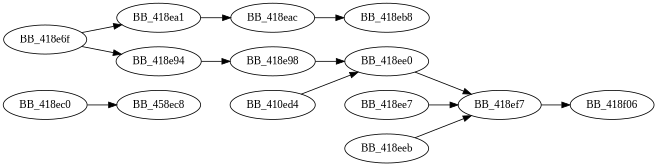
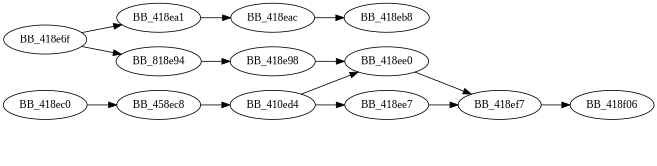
(159, 61) -> (159, 61)
none -> (211, 105)
none -> (326, 105)
(387, 148) -> none
